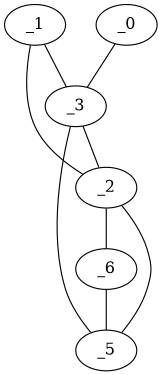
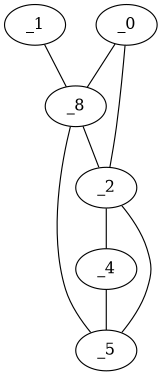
(76, 106) -> (76, 106)
(33, 120) -> (119, 106)
(106, 269) -> (106, 269)
